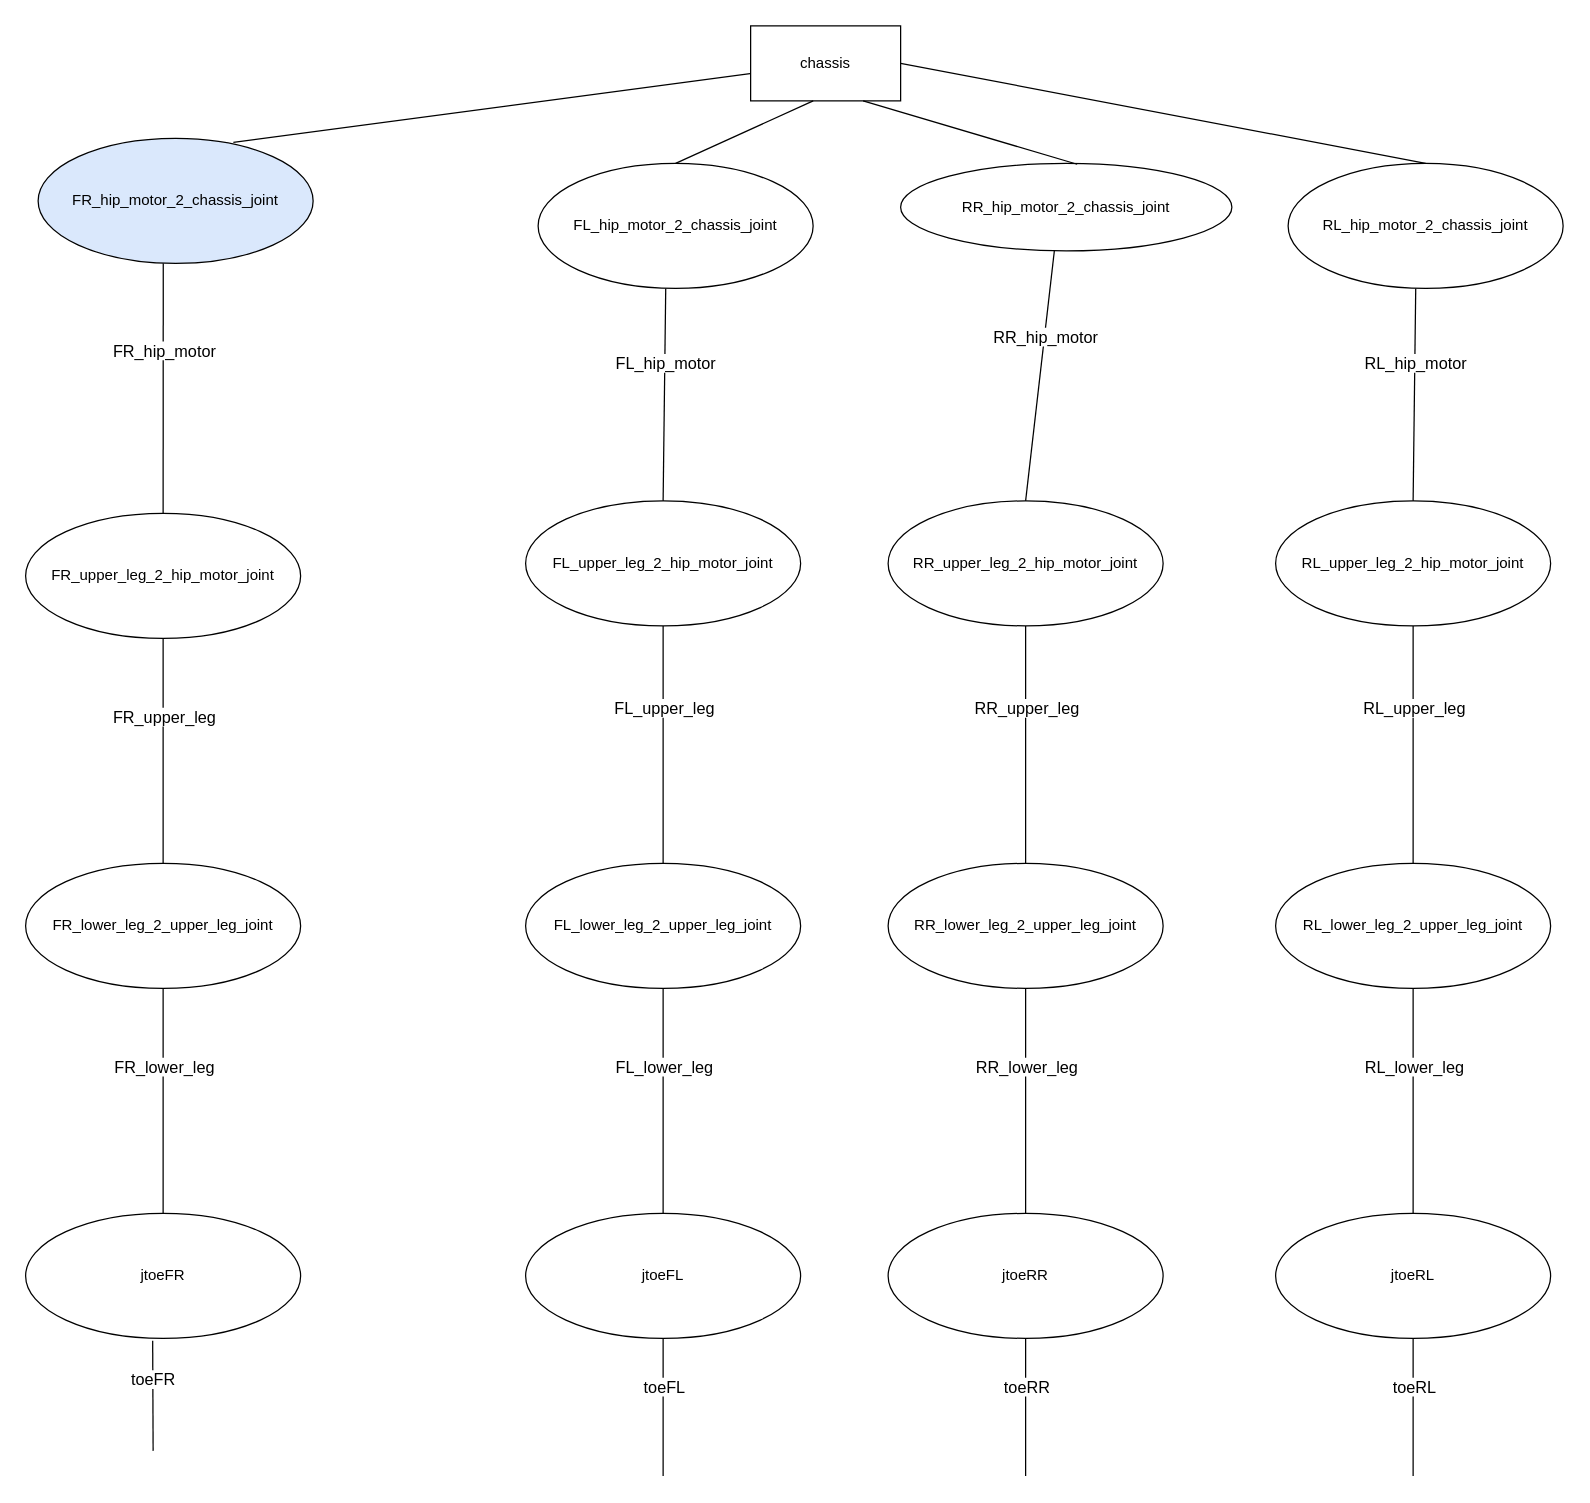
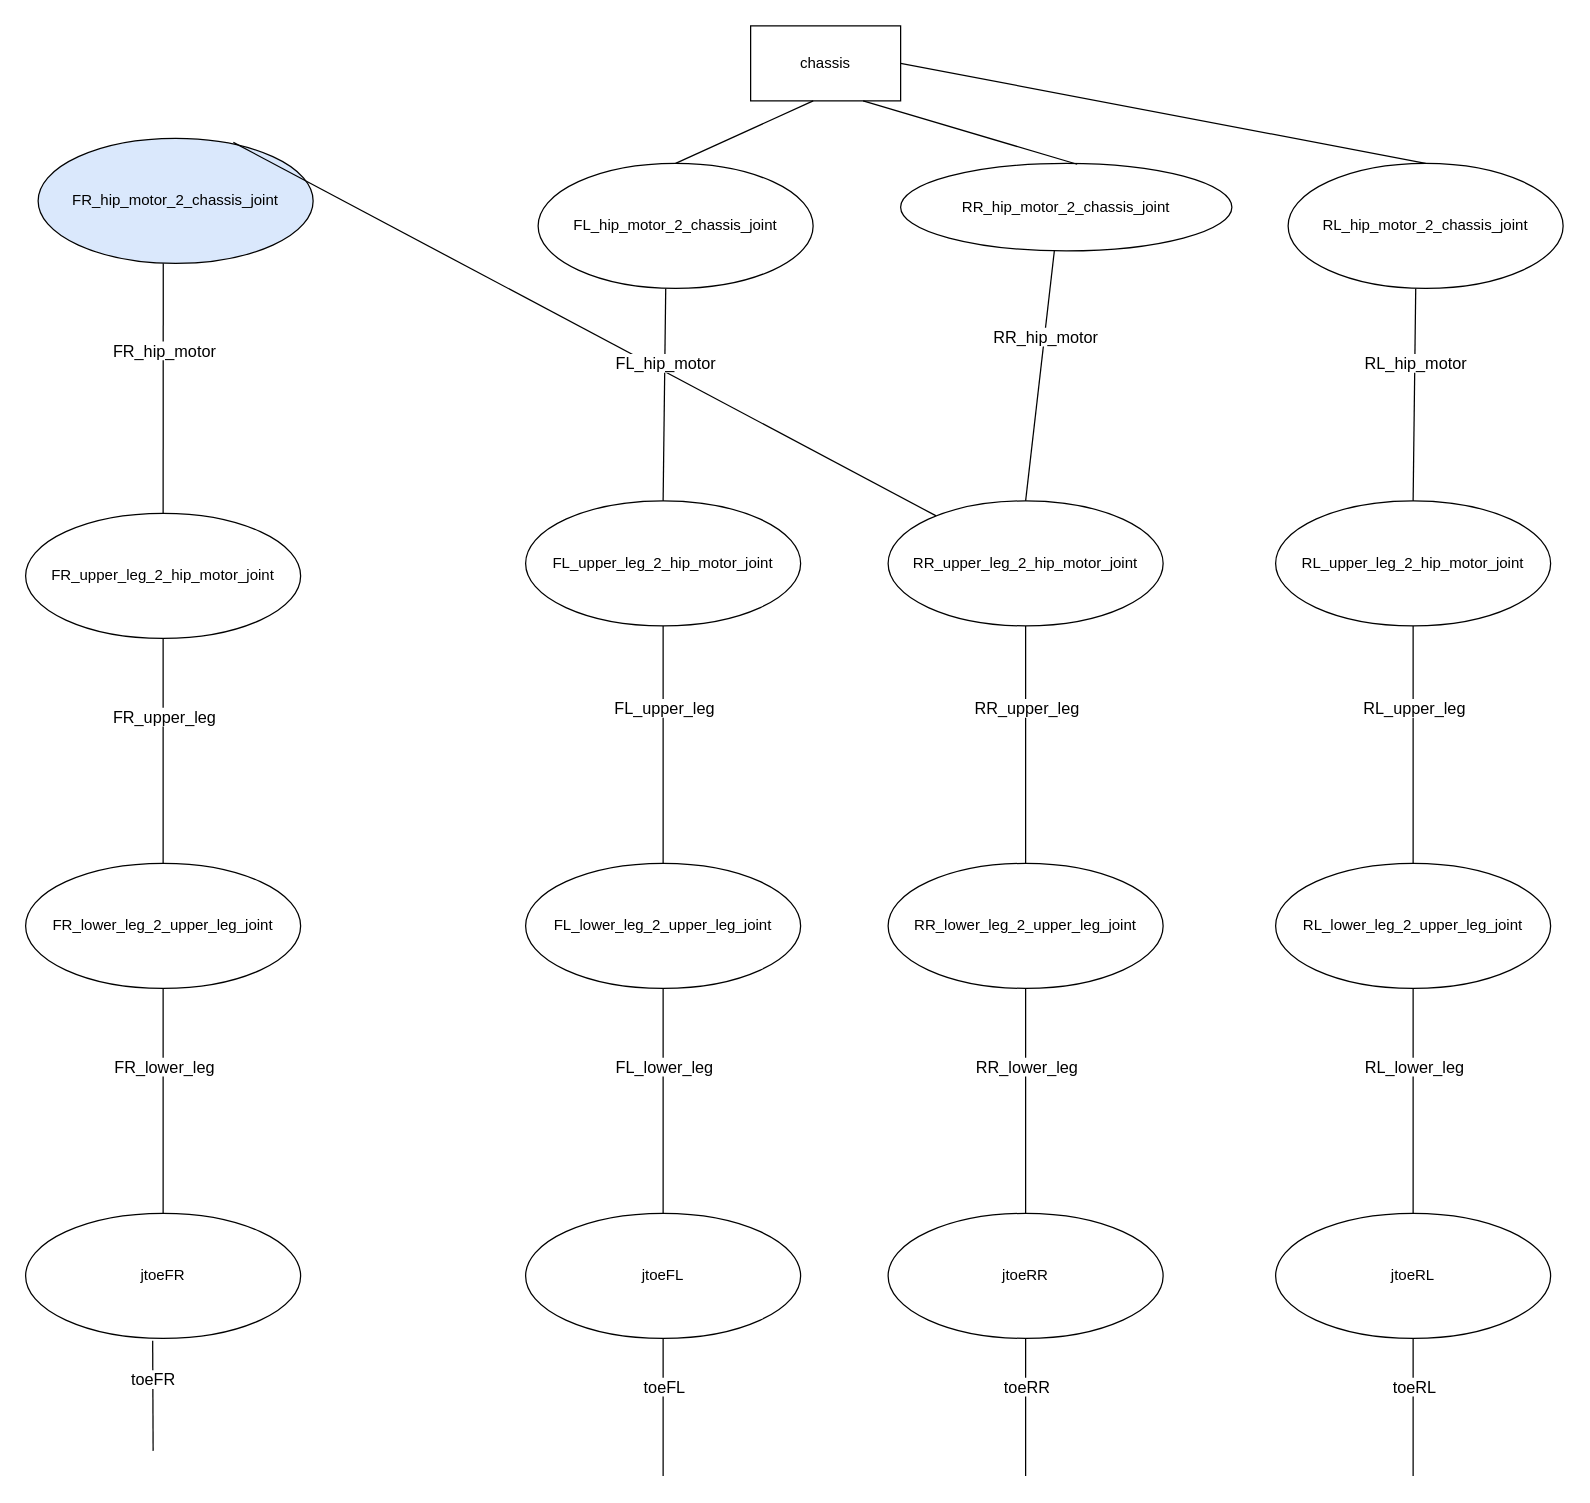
(491, 108) -> (433, 248)
